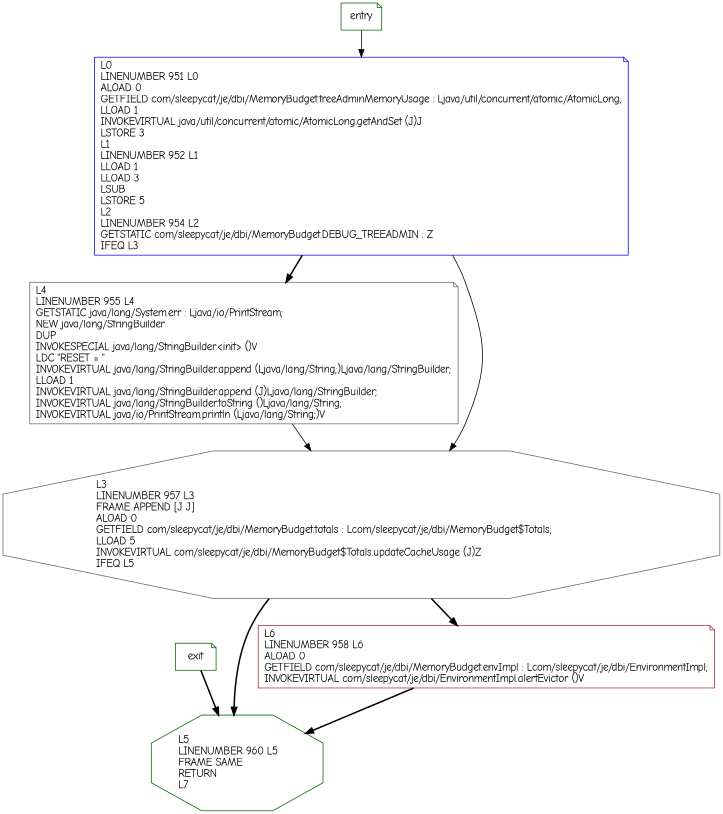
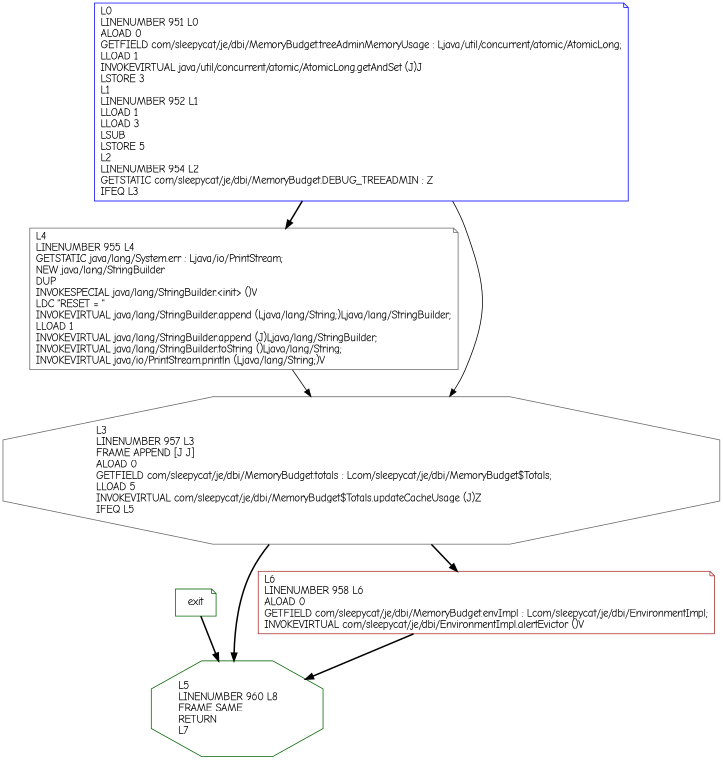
(361, 17) -> none
(237, 763) -> (237, 709)
